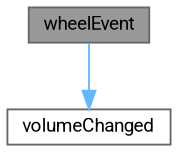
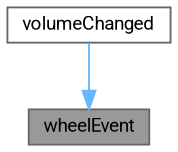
(89, 67) -> (89, 67)
